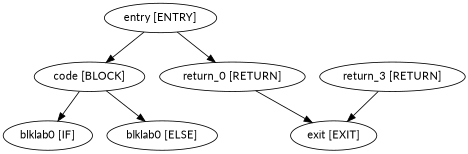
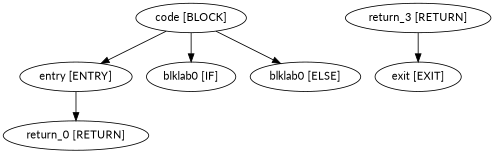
(128, 45) -> (137, 46)
(280, 105) -> none
